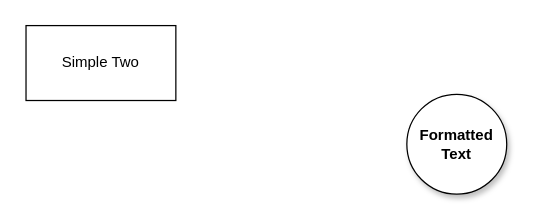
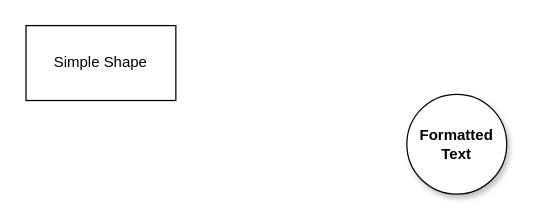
(101, 63) -> (101, 63)
